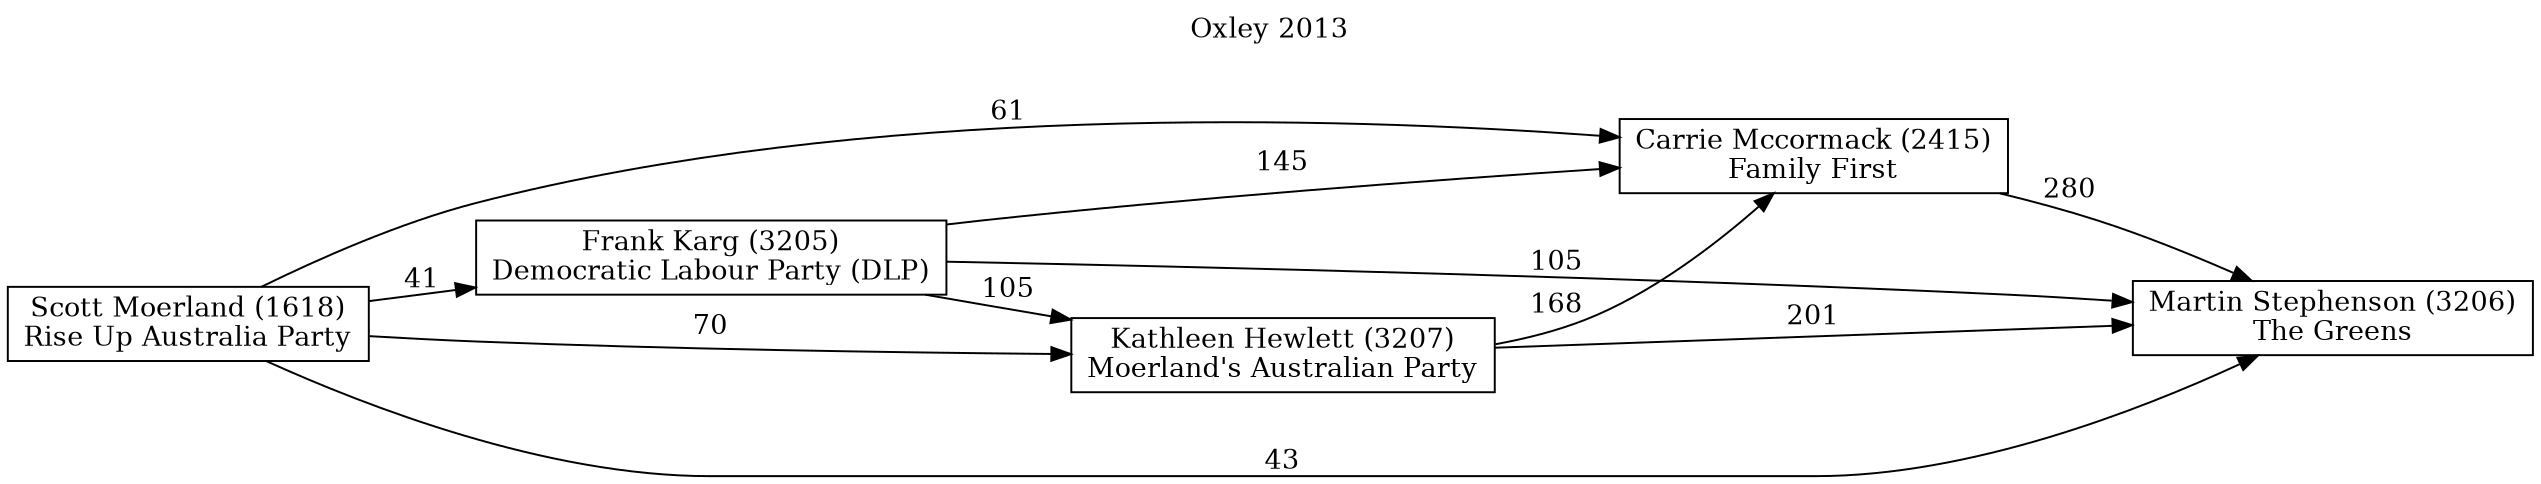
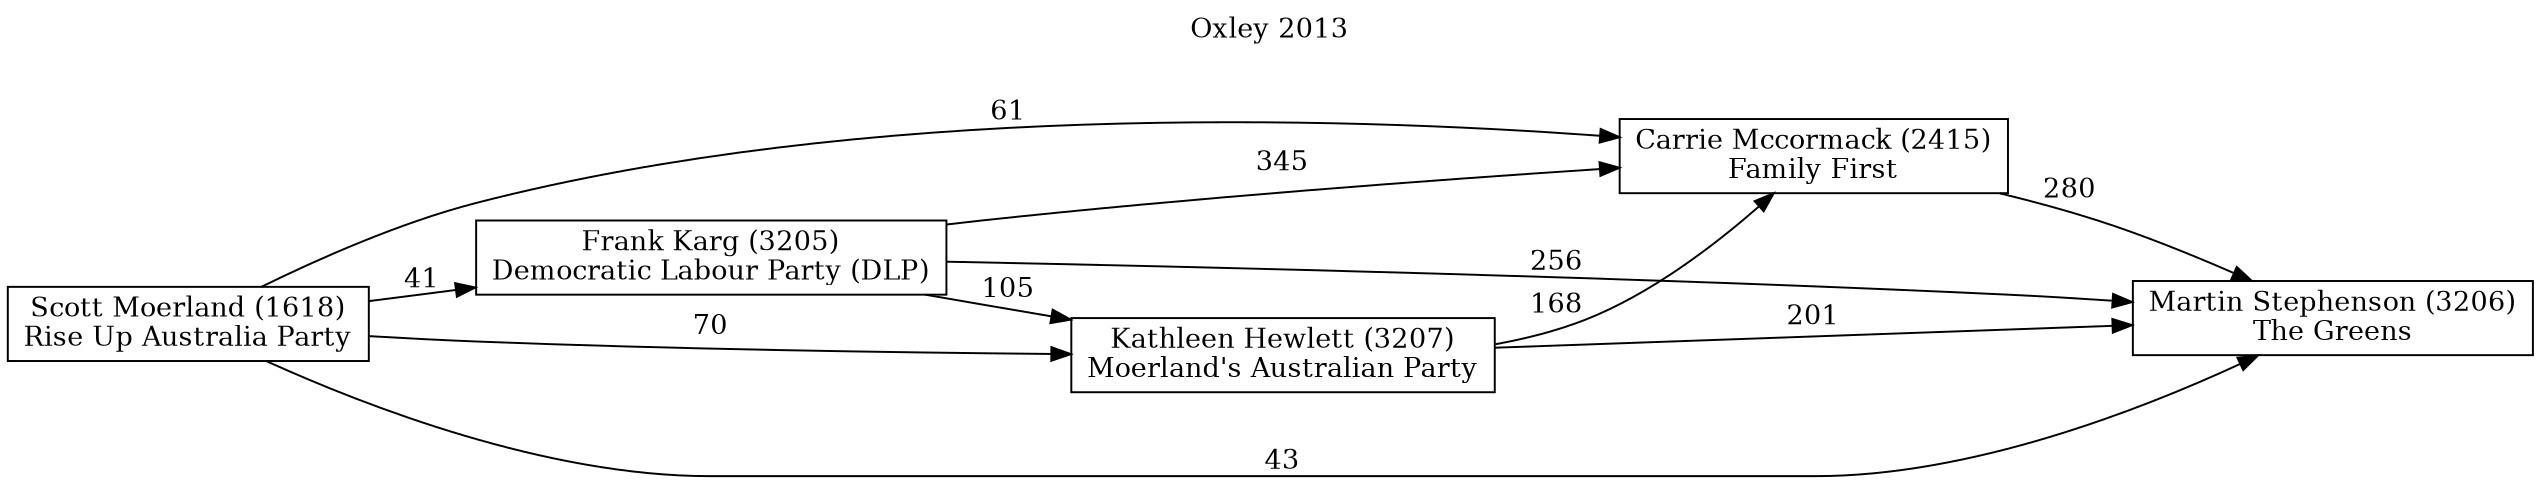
(1283, 163) -> (1283, 163)
(1557, 262) -> (1557, 262)
